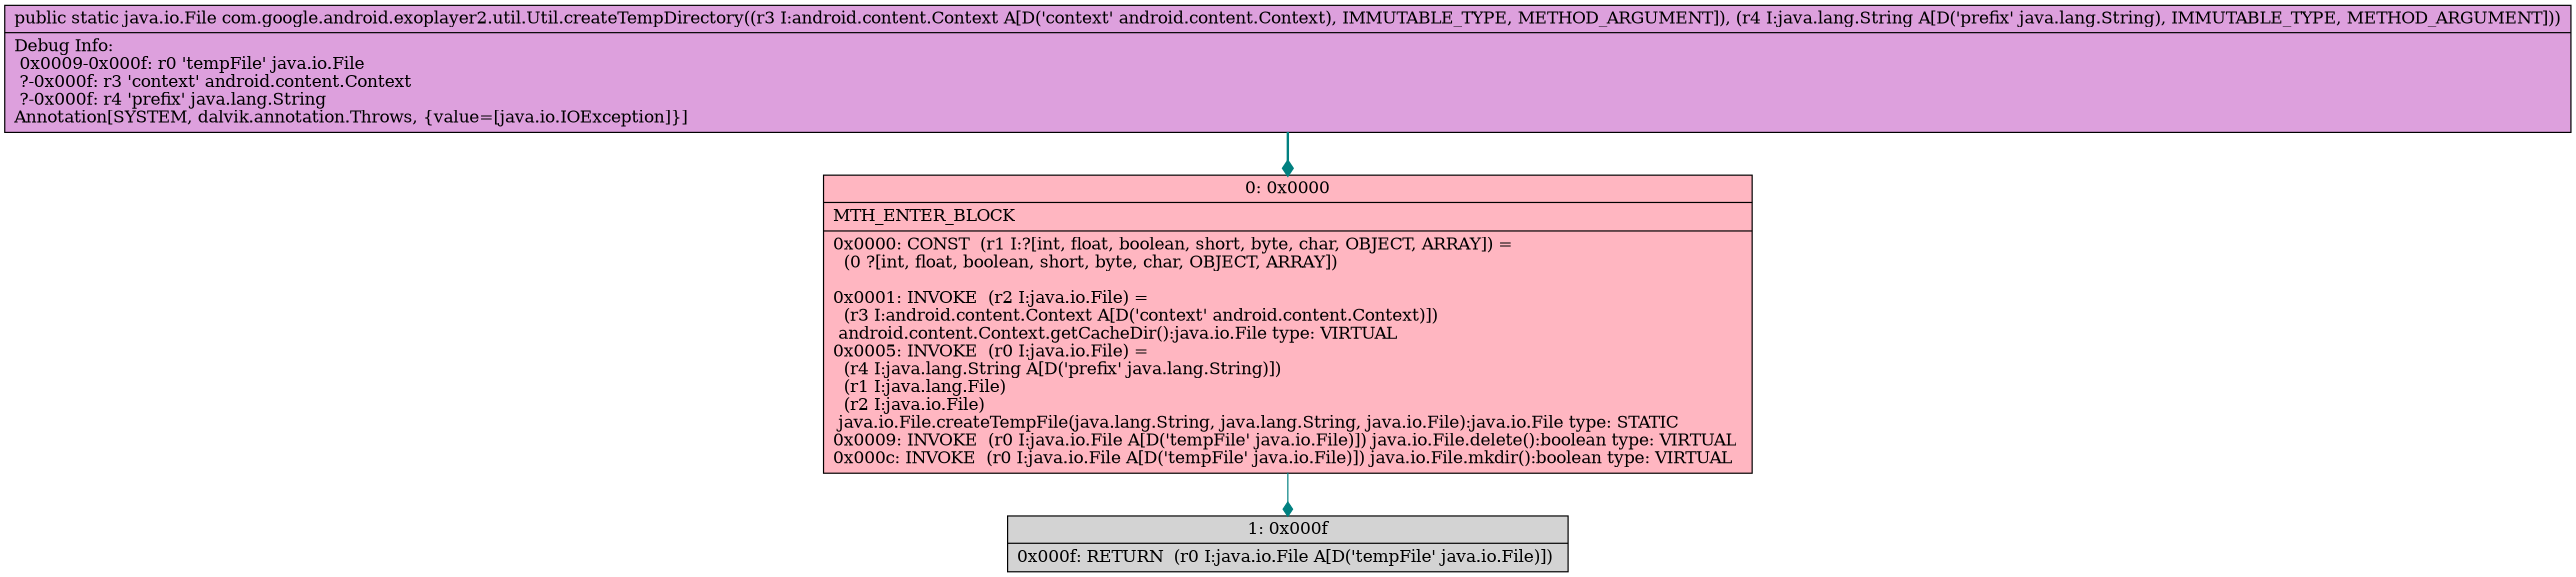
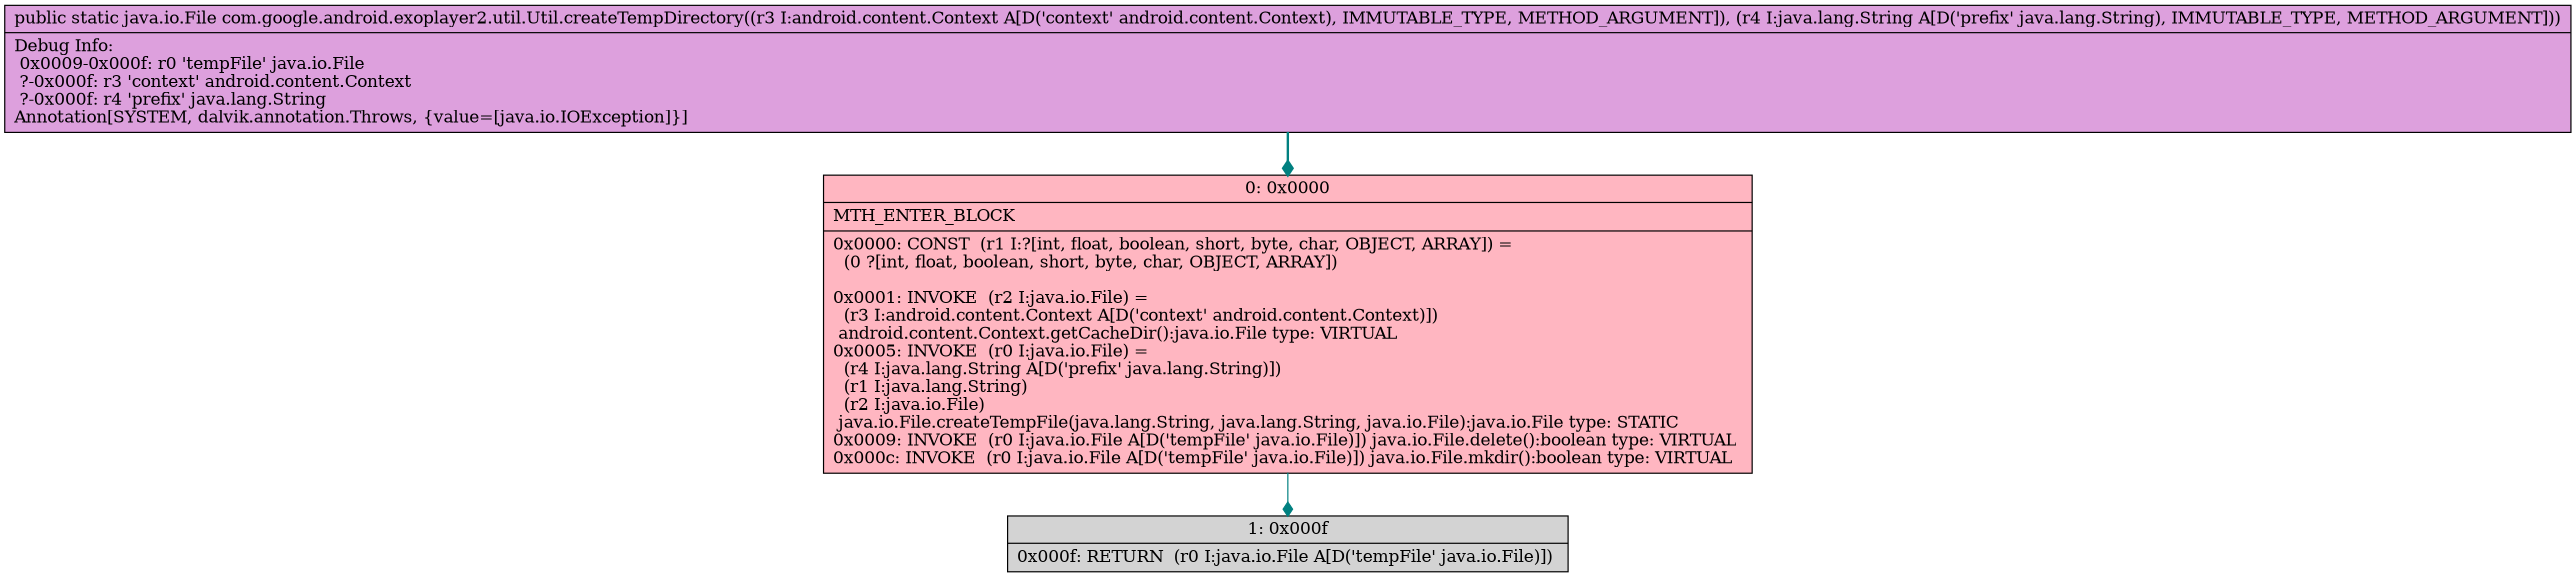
(920, 387) -> (930, 387)
